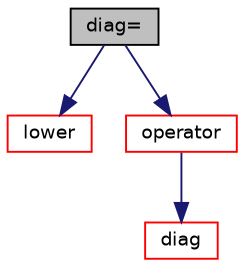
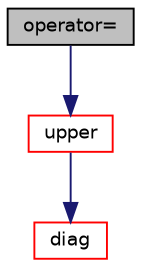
(115, 27) -> (71, 27)
(50, 134) -> none
(181, 134) -> (71, 134)
